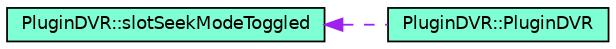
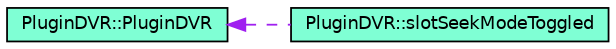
(365, 25) -> (268, 25)
